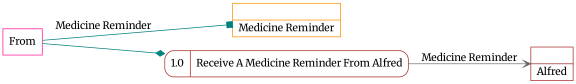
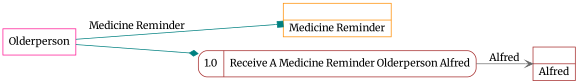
(23, 42) -> (39, 42)
(470, 58) -> (505, 58)
(299, 63) -> (350, 63)
